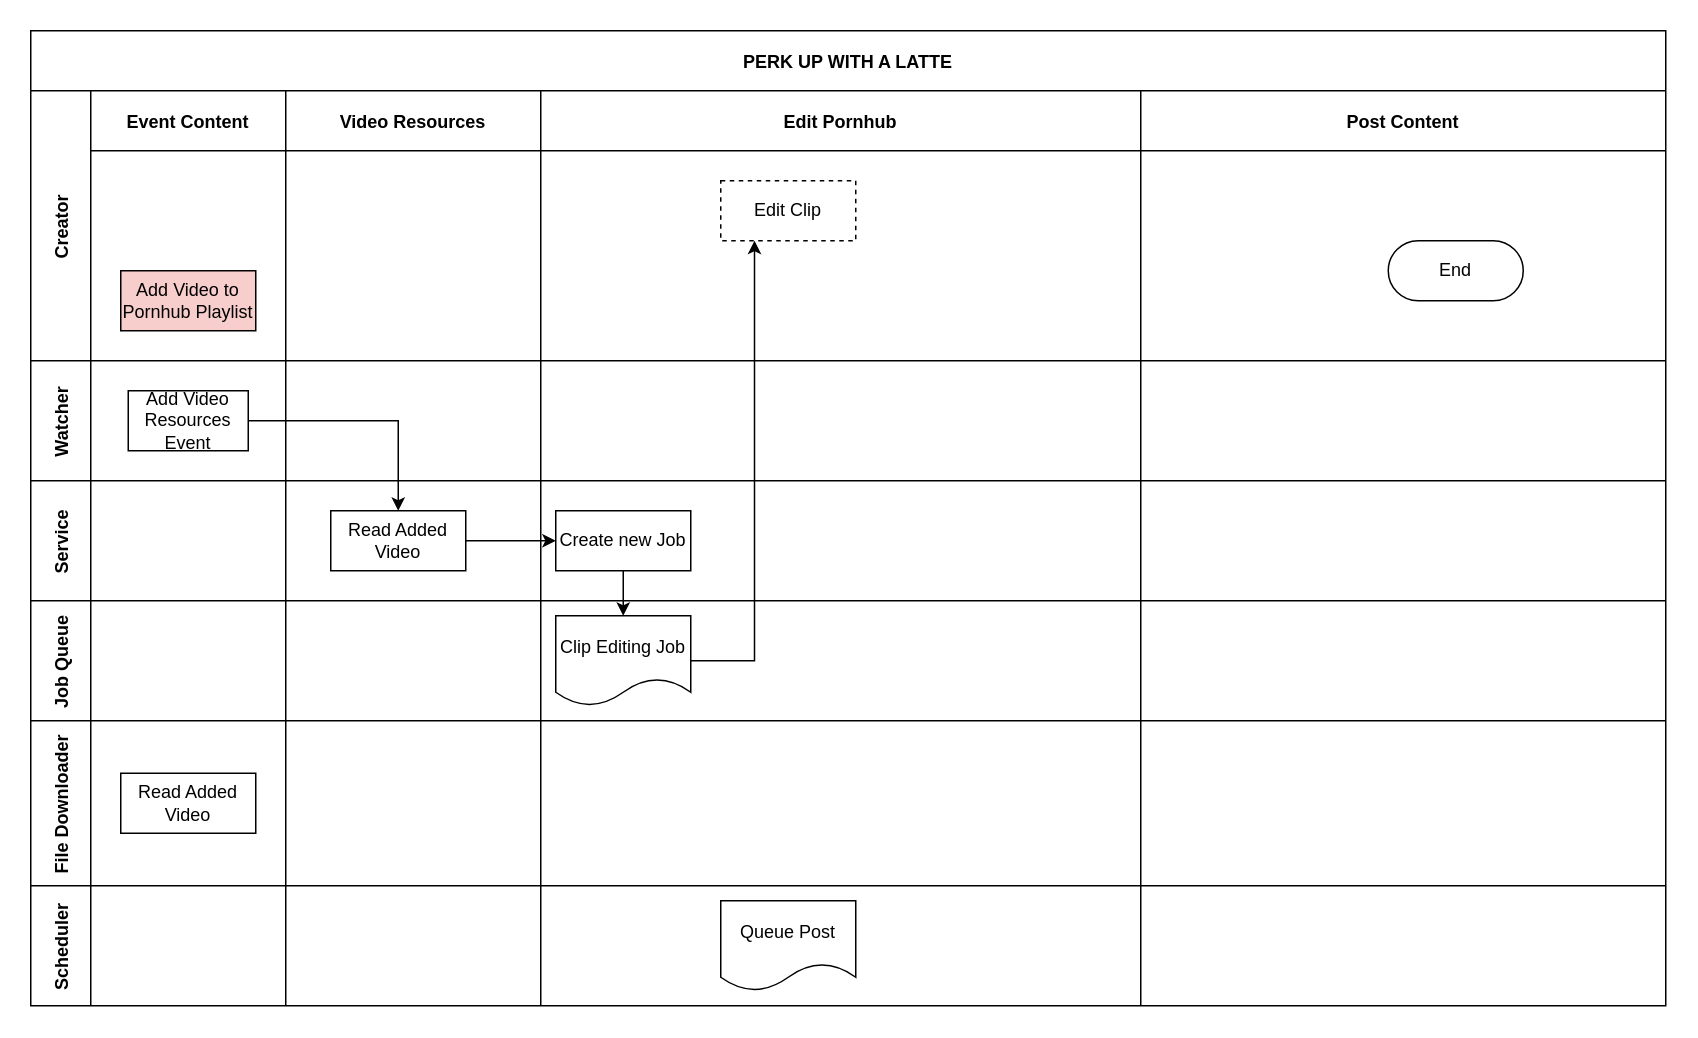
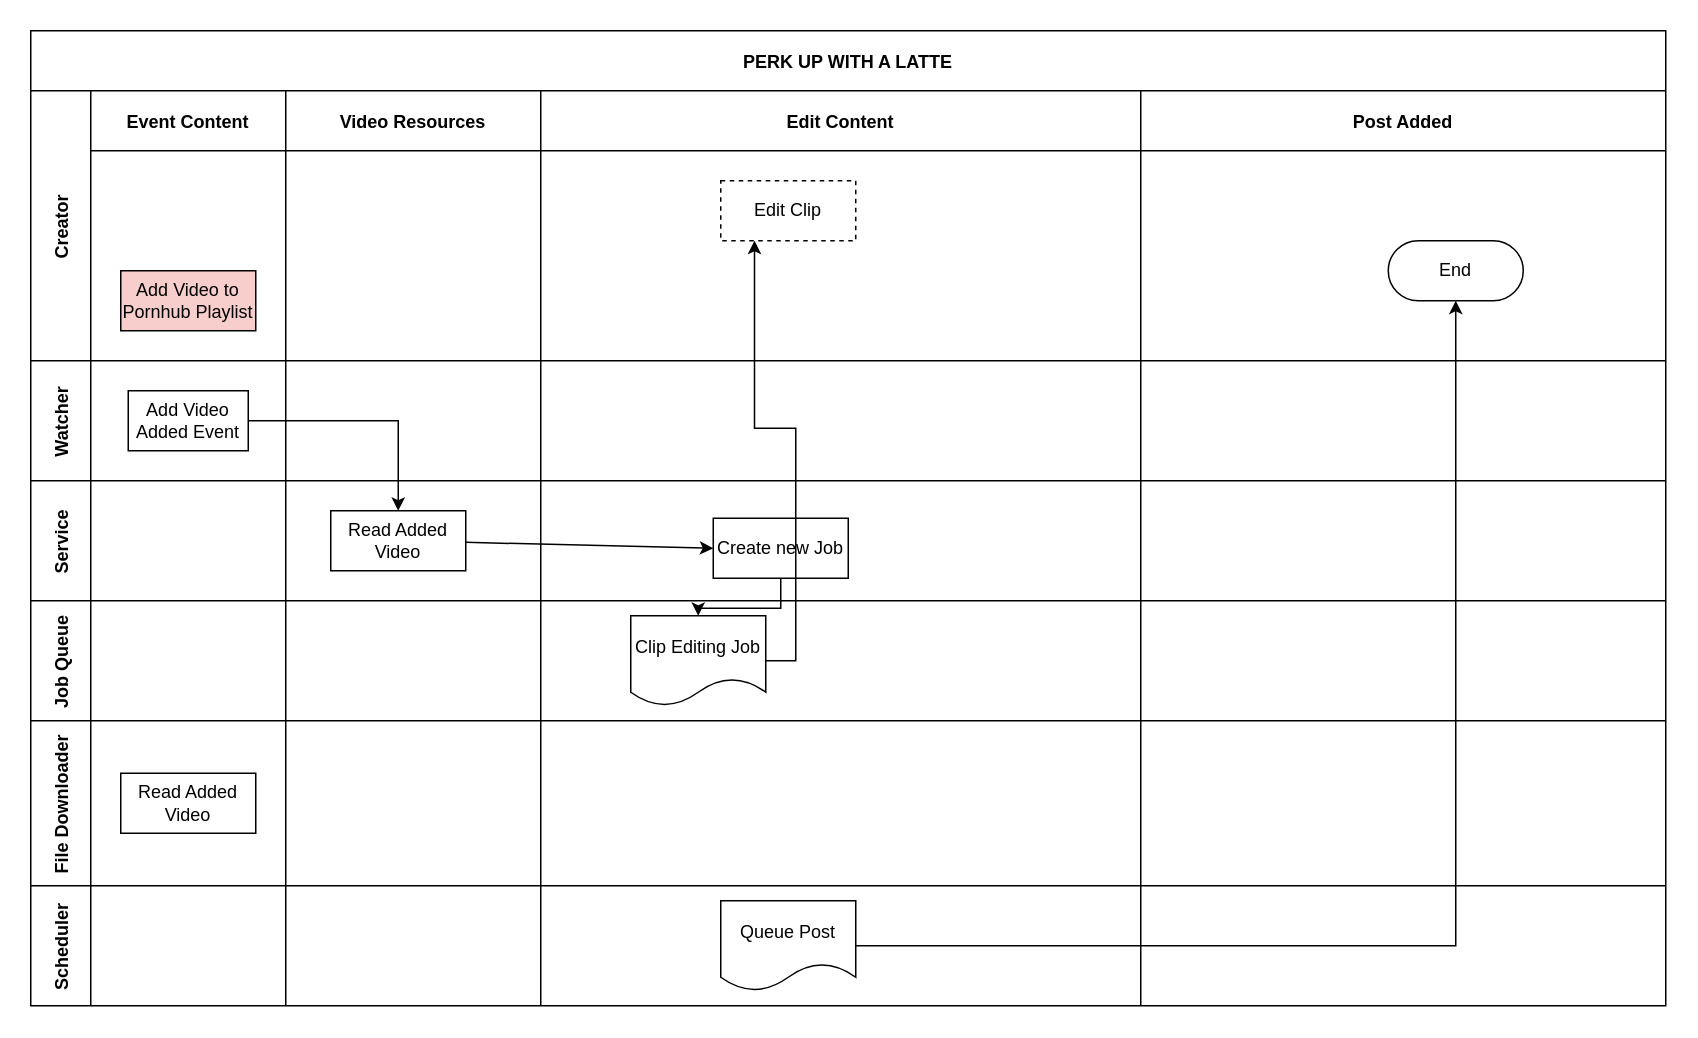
(840, 122) -> (840, 122)
(1403, 122) -> (1403, 122)
(188, 421) -> (188, 421)
(623, 541) -> (781, 548)
(623, 661) -> (698, 661)
none -> (1456, 929)
